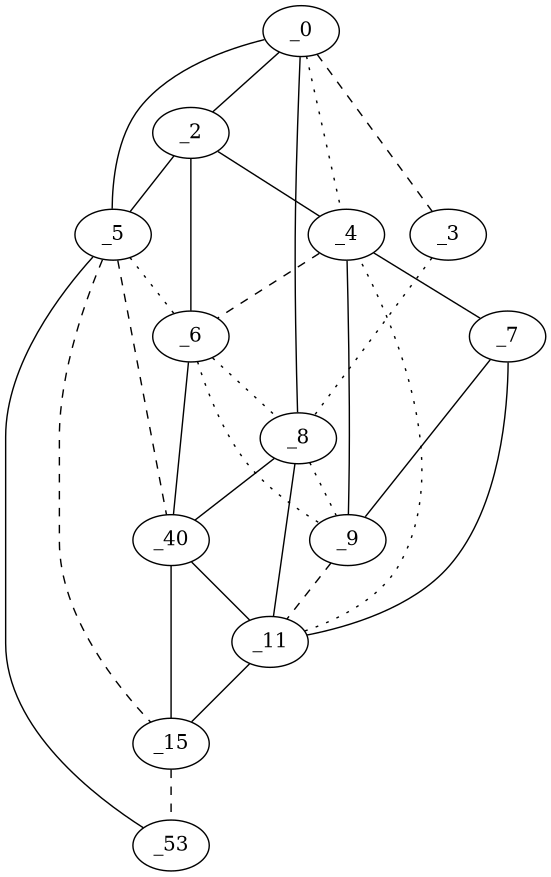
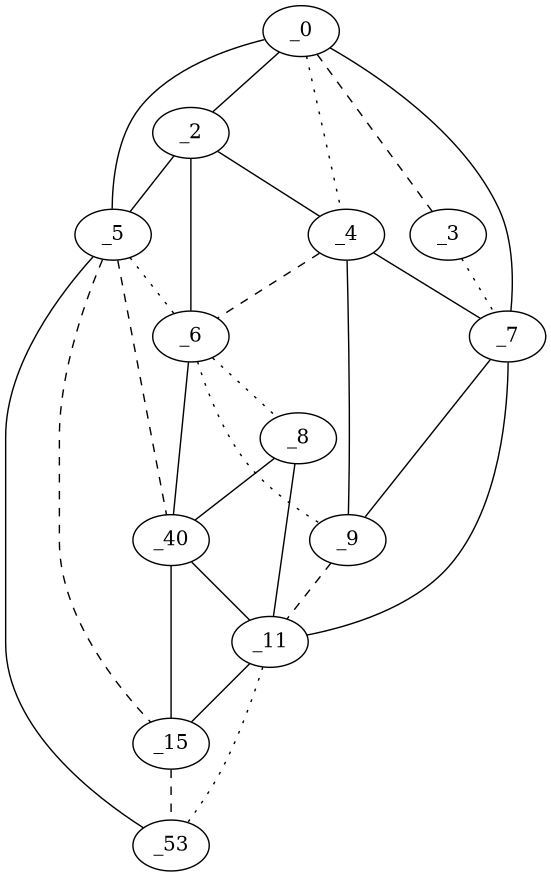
(295, 235) -> (463, 154)
(373, 337) -> (478, 285)
(421, 467) -> (232, 748)
(323, 489) -> none
